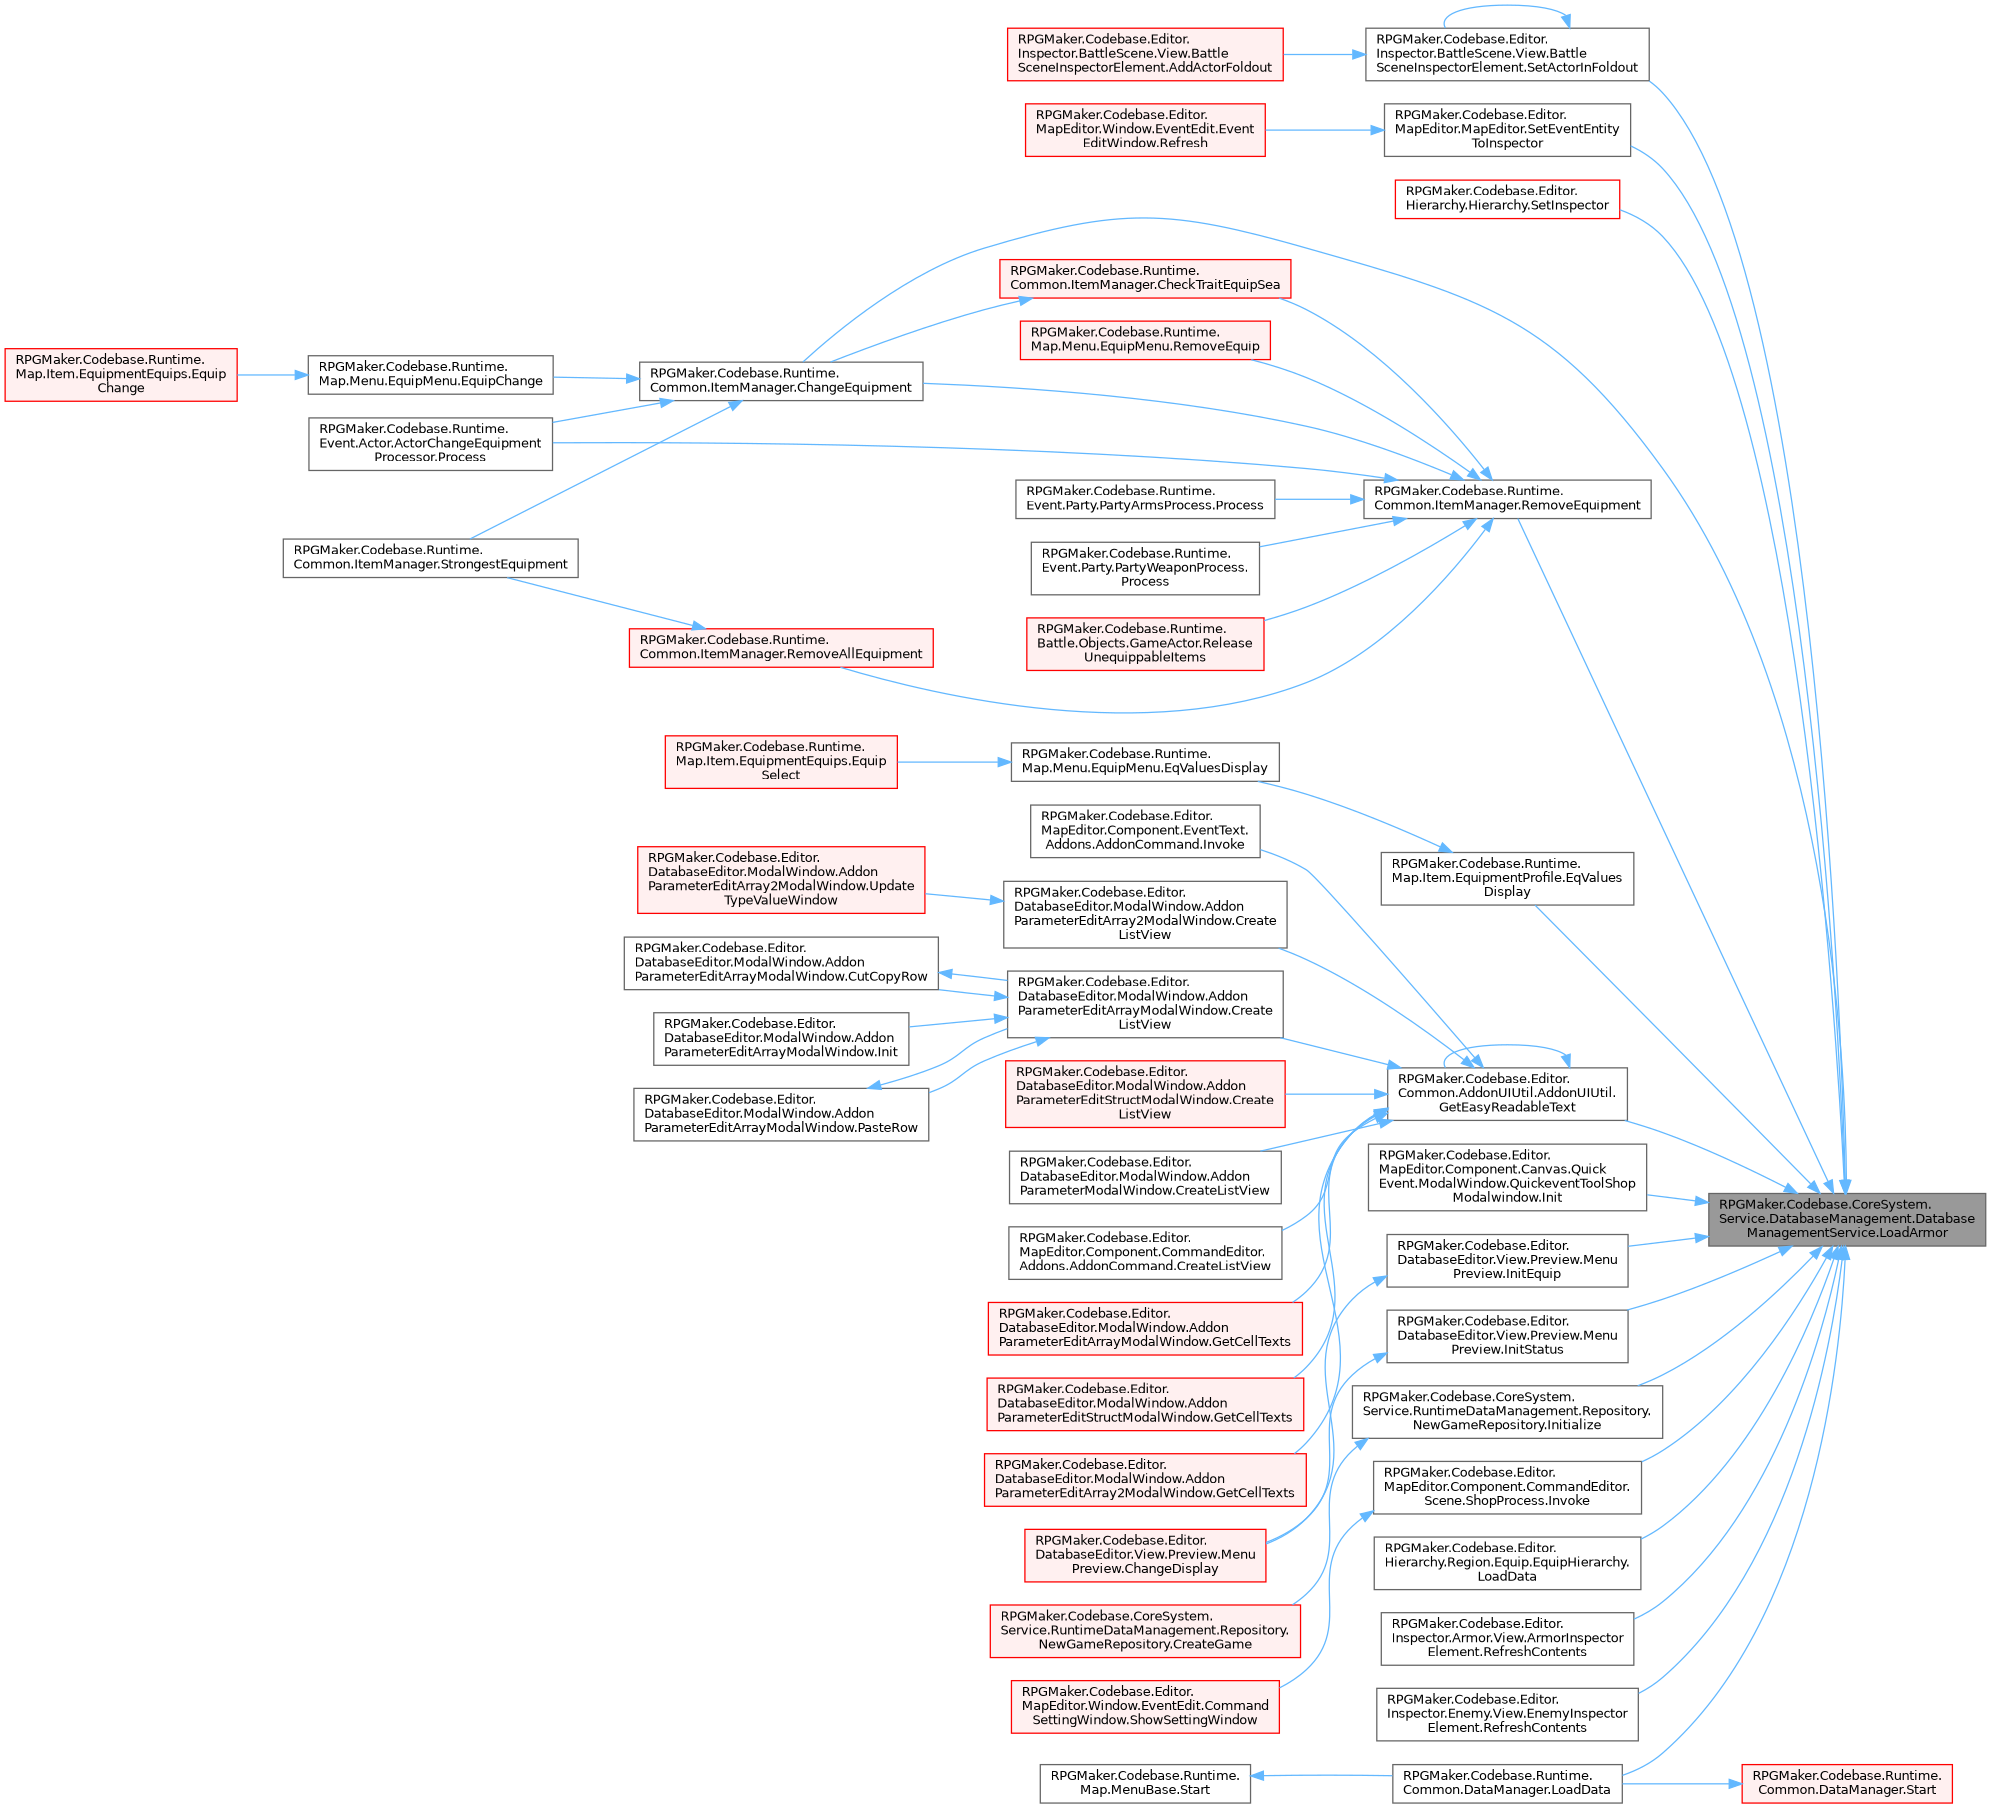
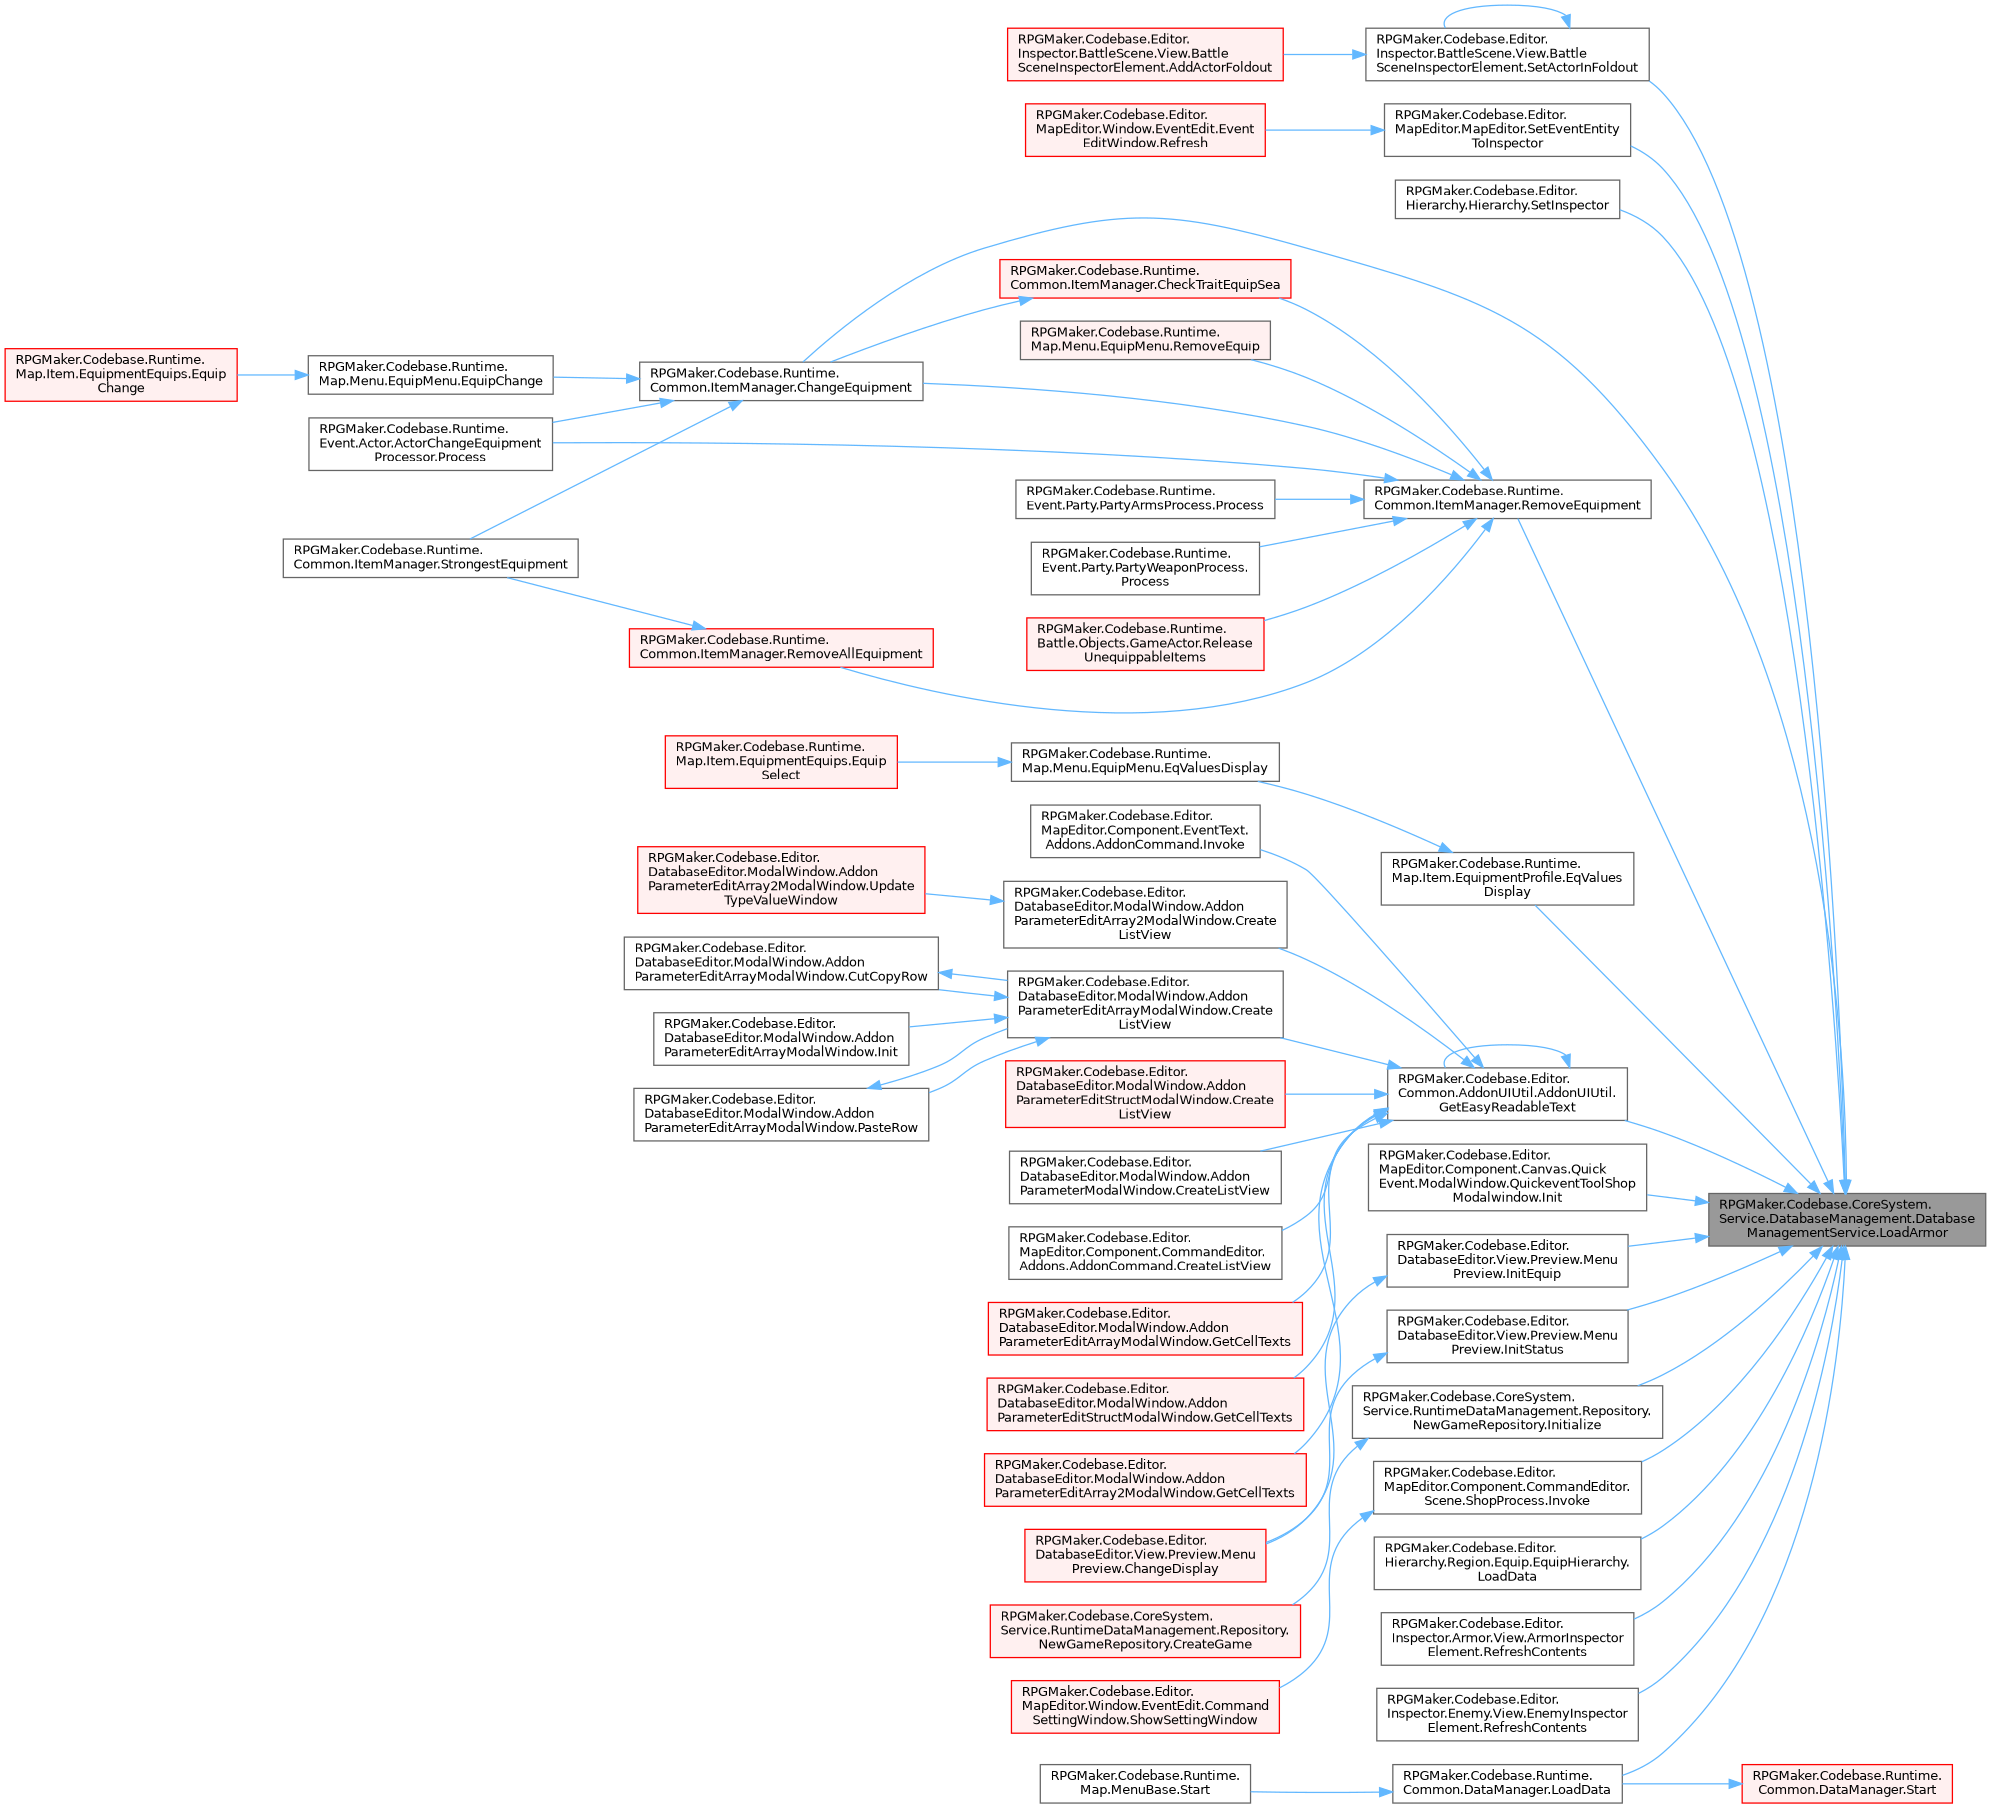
(1508, 199) -> (1508, 199)
(1145, 340) -> (1145, 340)
(1328, 1775) -> (1315, 1792)
